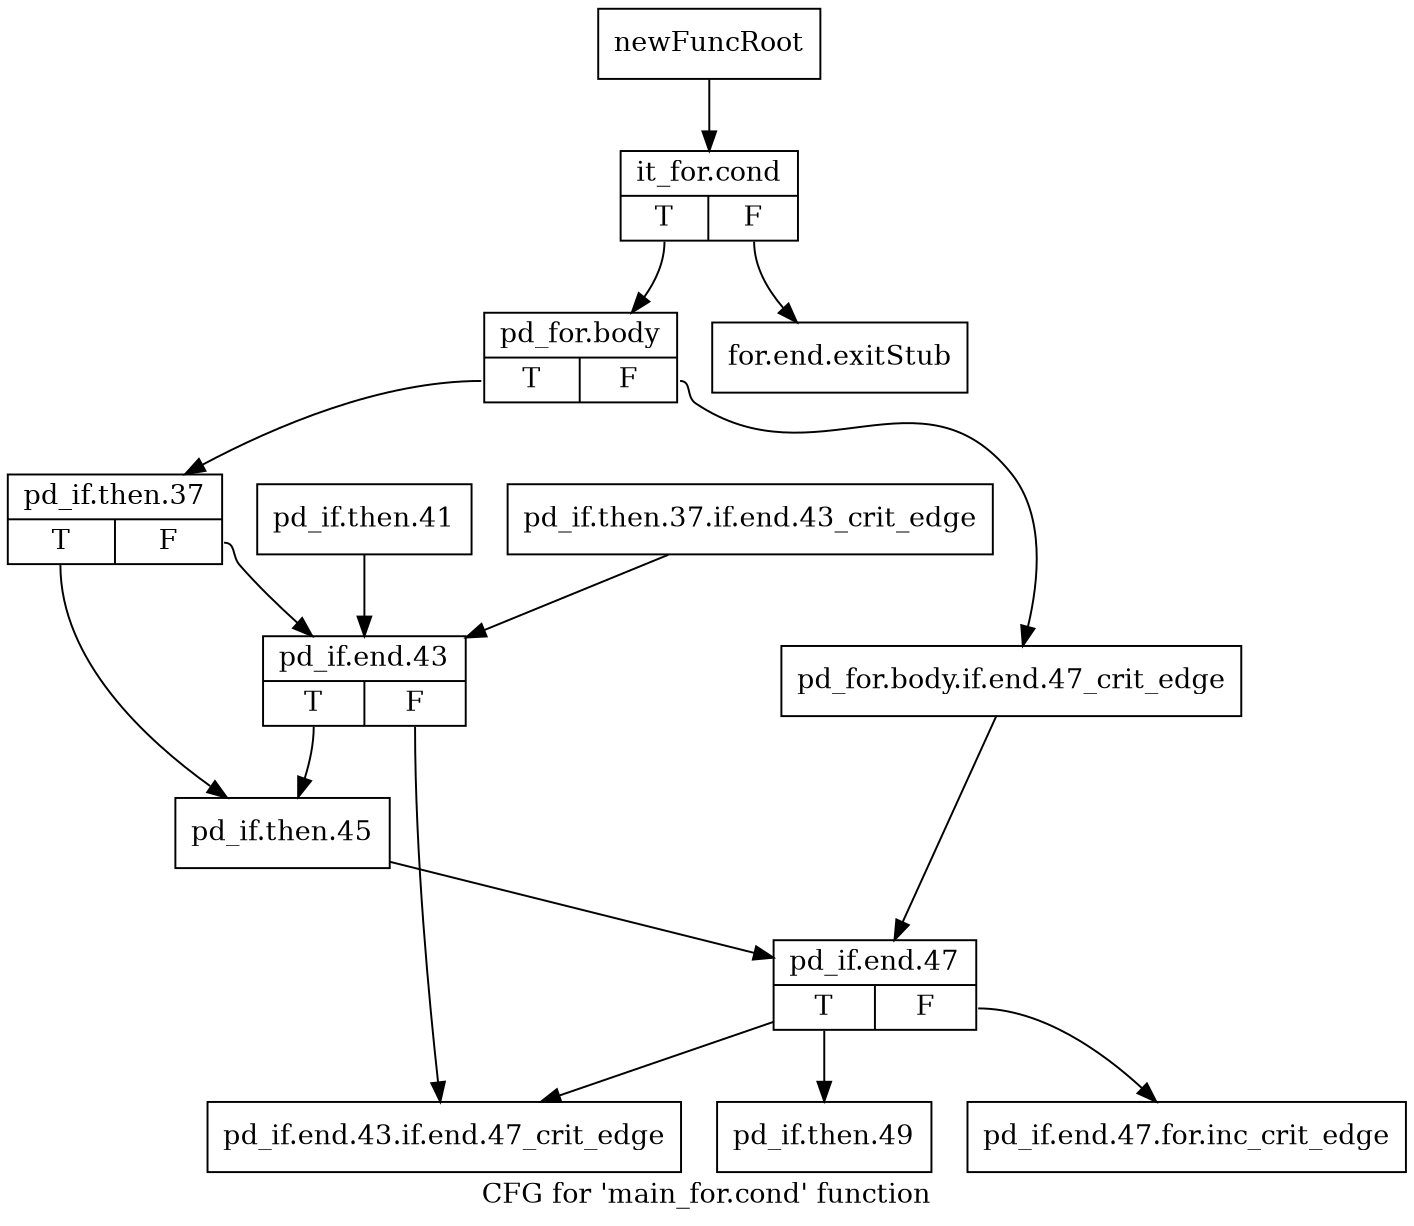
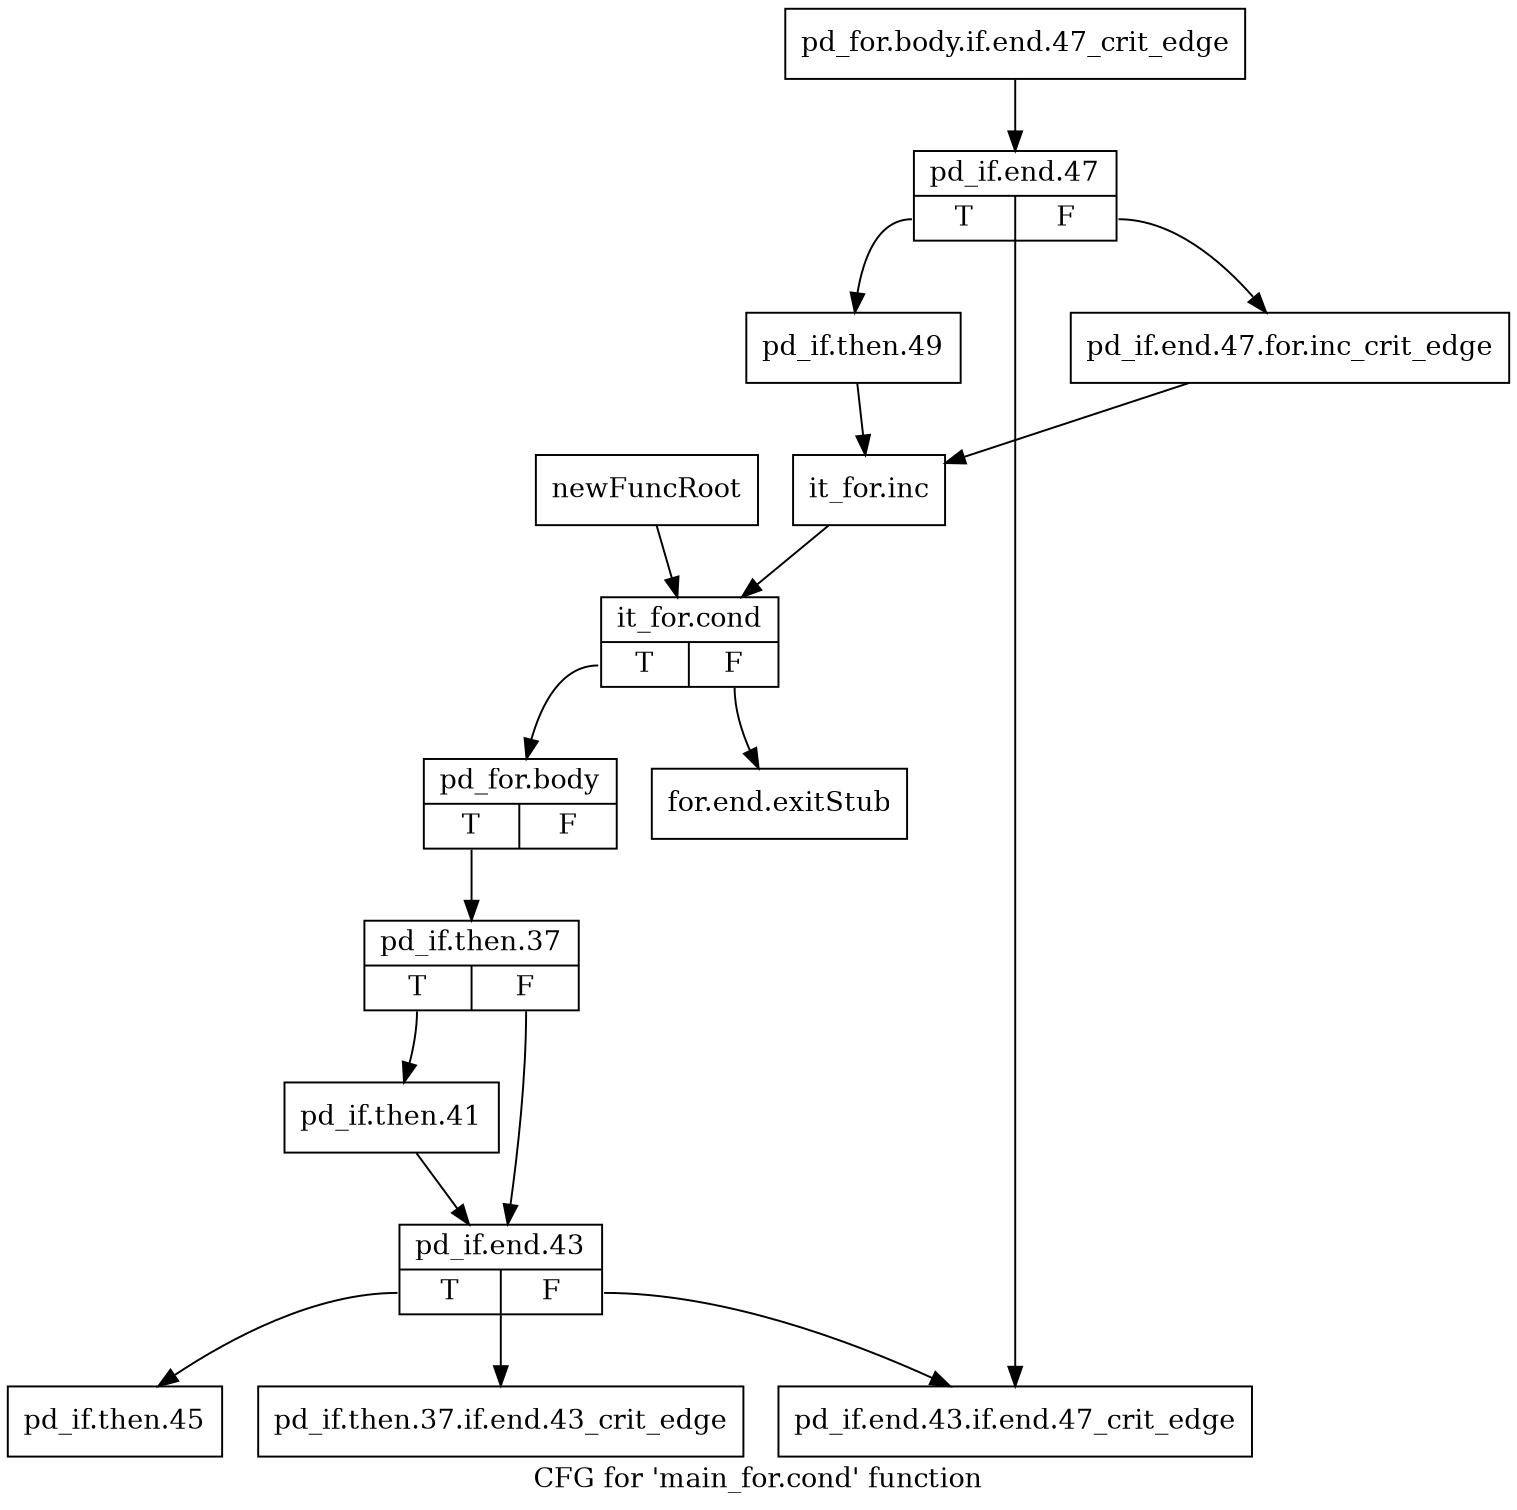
(923, 425) -> none
none -> (869, 490)
(576, 592) -> (501, 1340)
(110, 692) -> (415, 1038)
(572, 907) -> none
